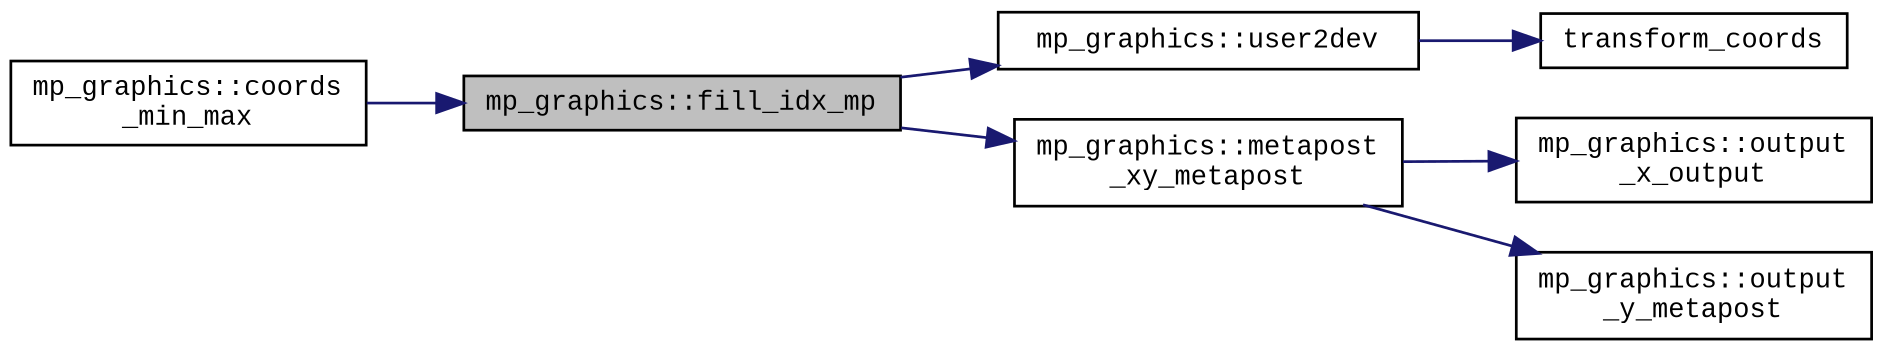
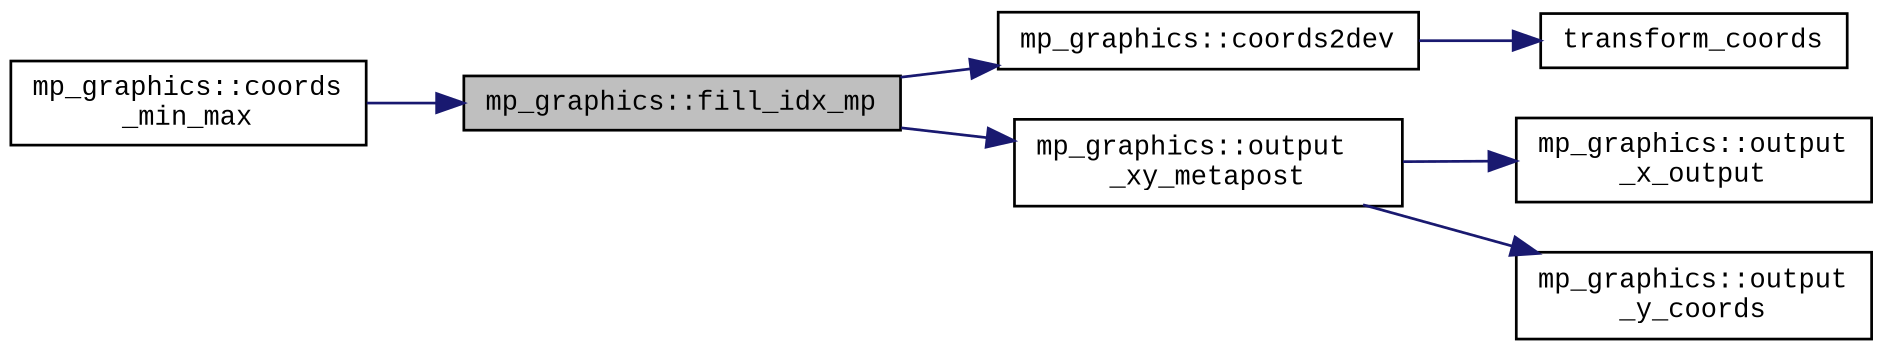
(1208, 41) -> (1208, 41)
(1208, 163) -> (1208, 163)
(1694, 296) -> (1694, 296)
